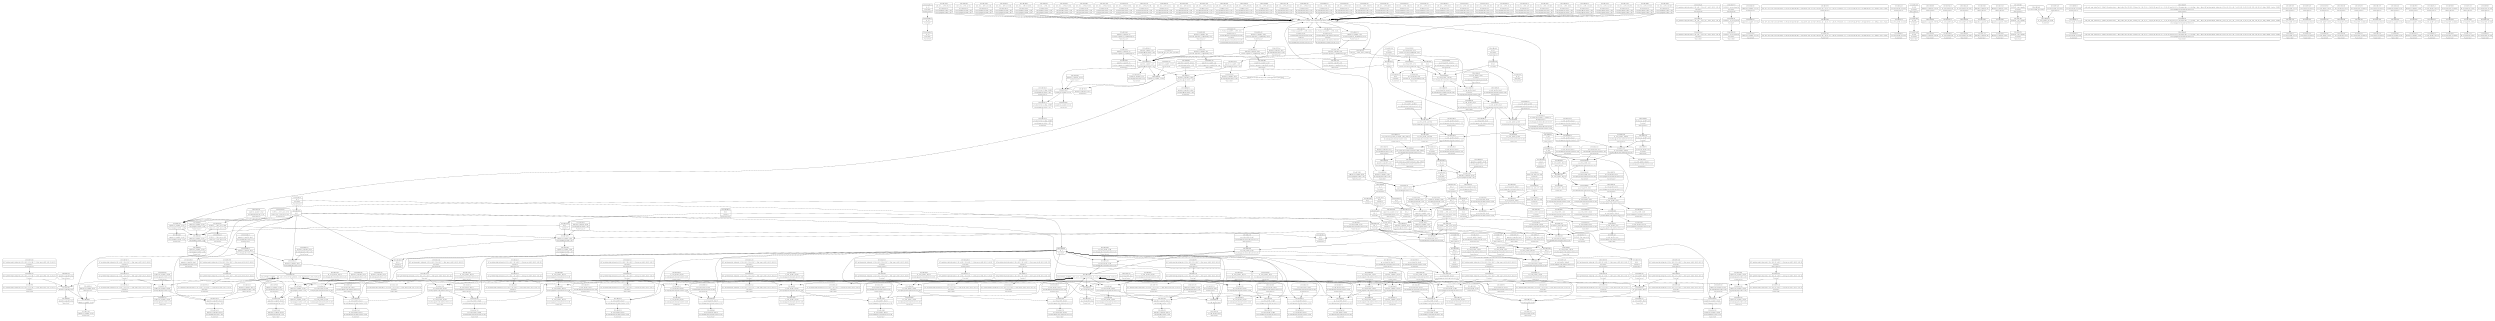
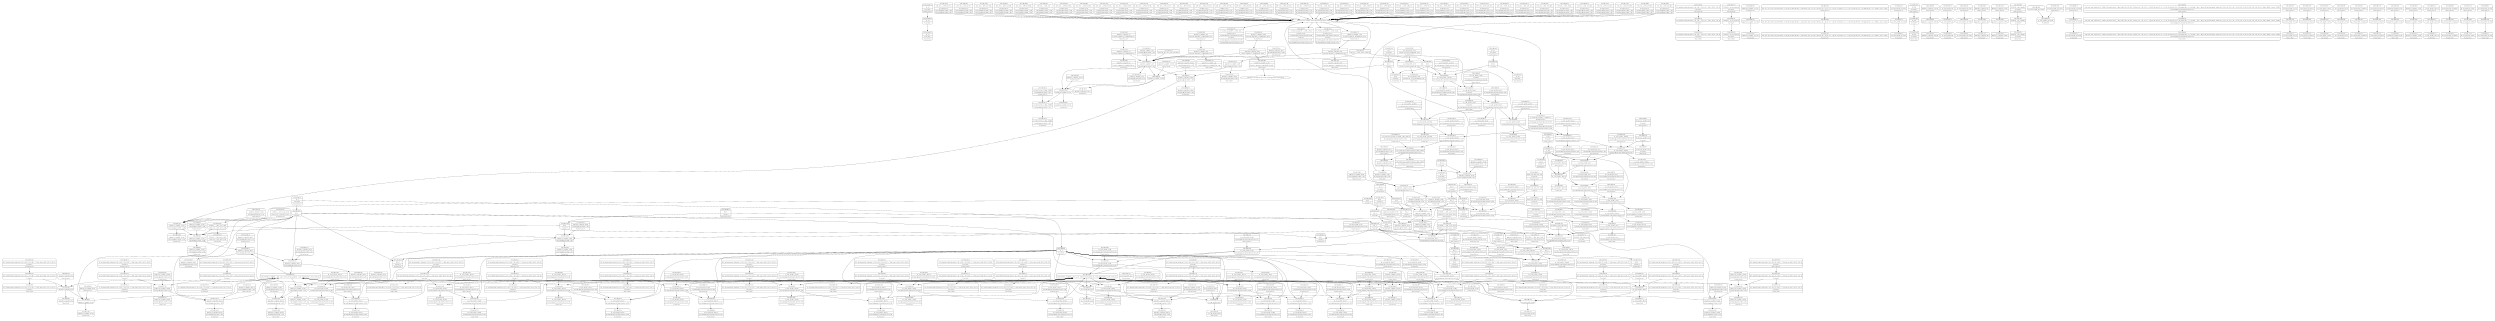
(1432, 150) -> none
